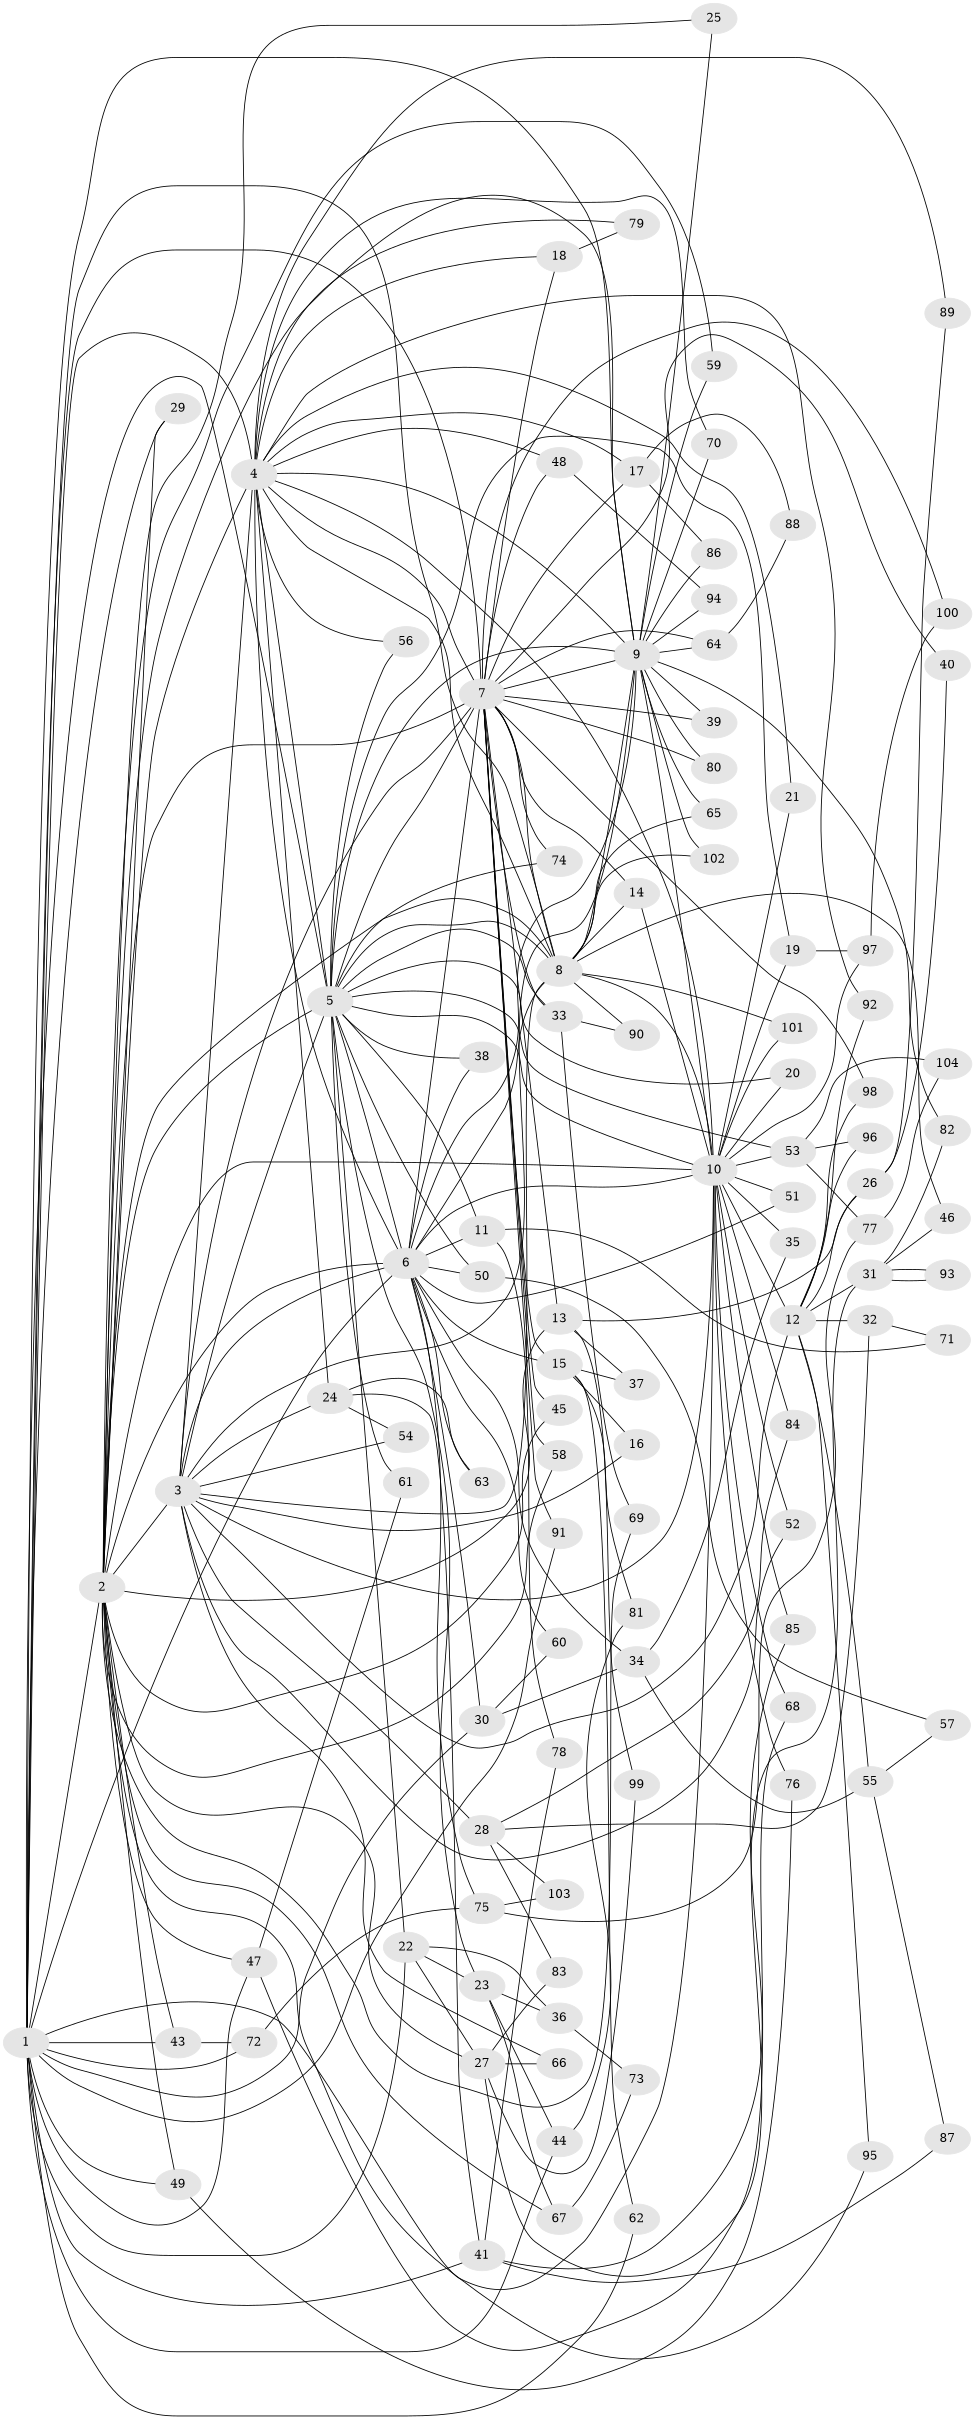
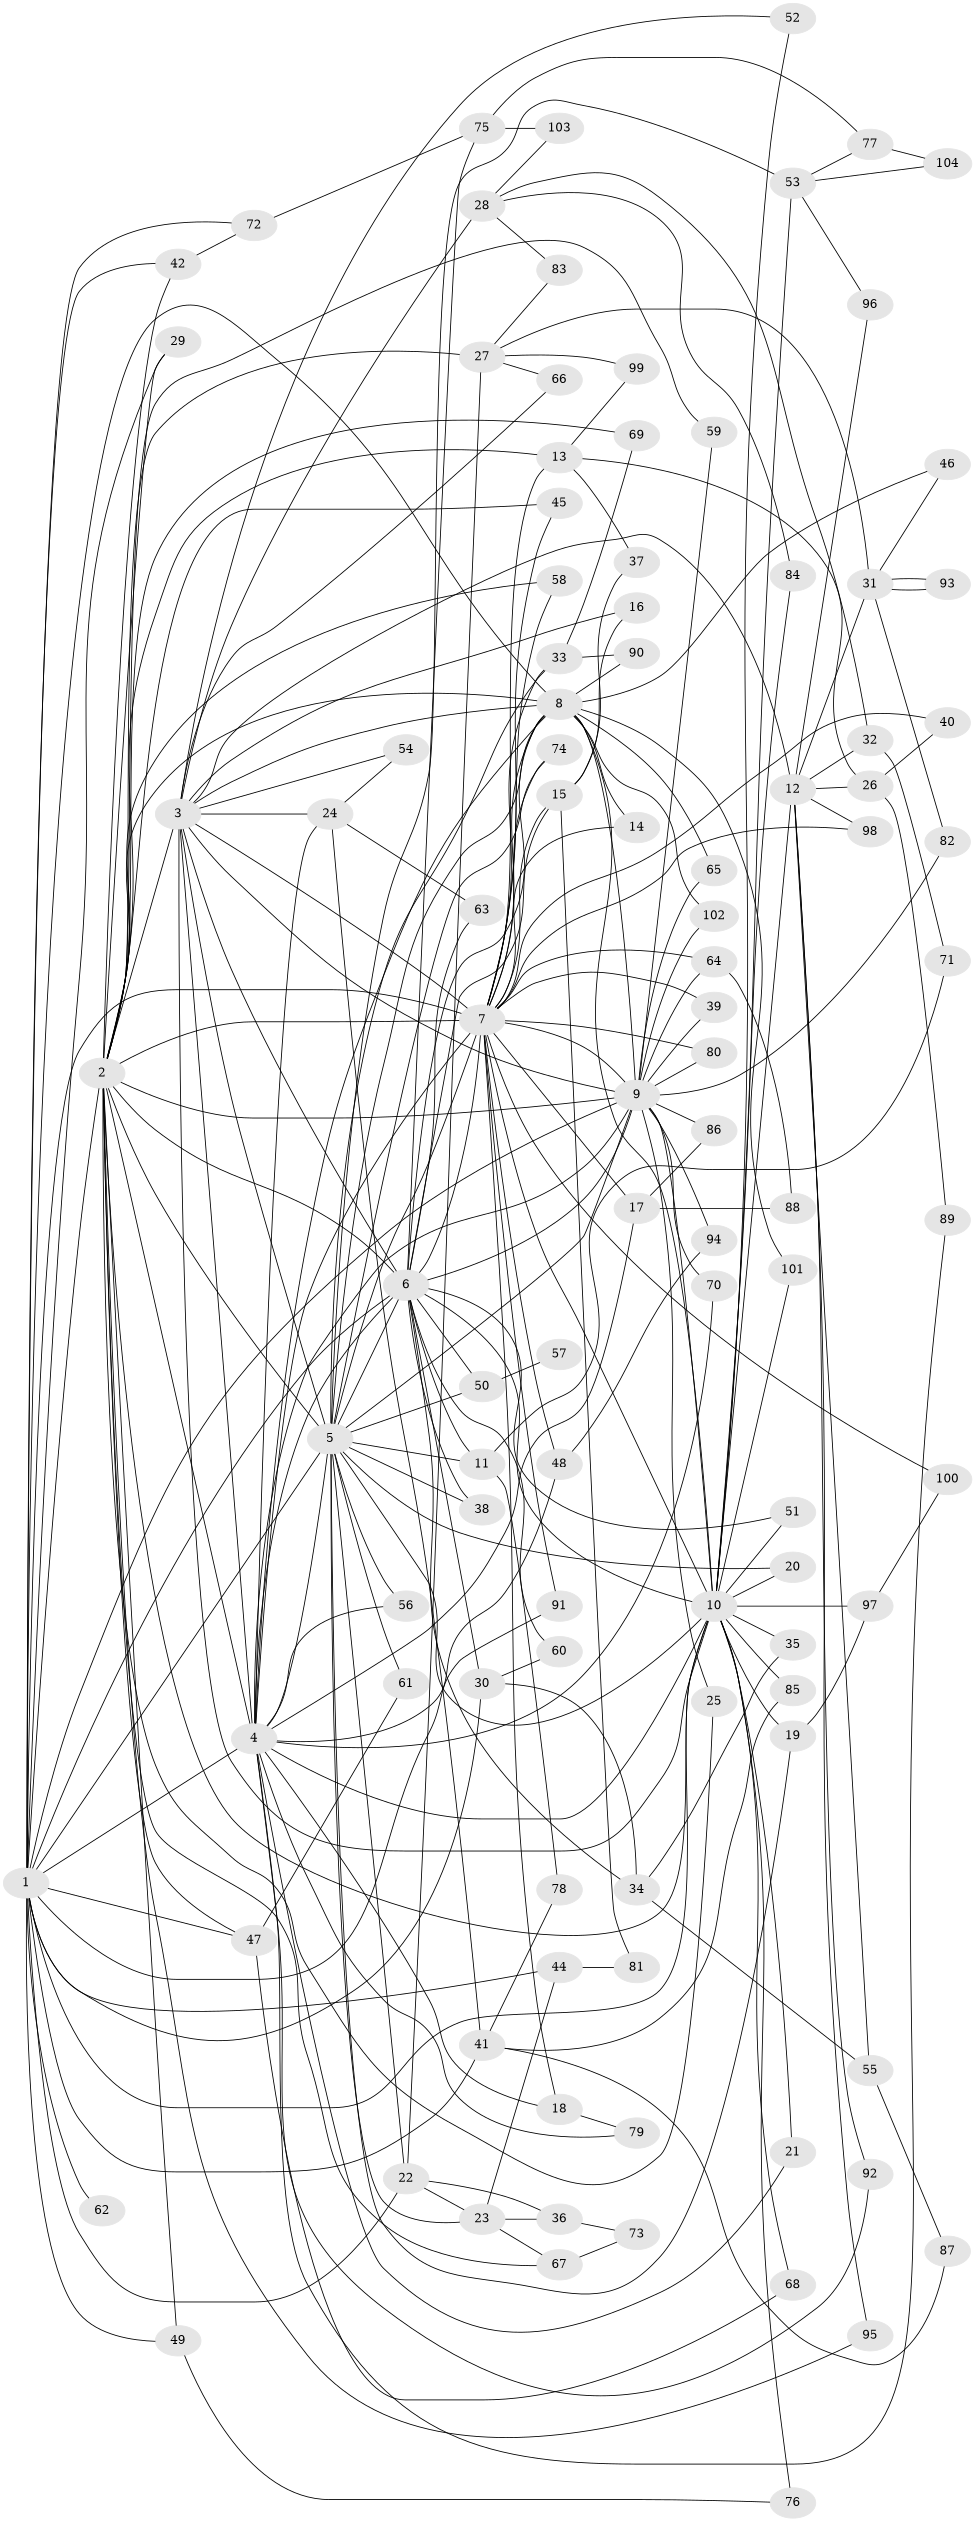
(672, 1020) -> (578, 1320)
(909, 1753) -> none
(608, 1789) -> none
(178, 2043) -> (178, 264)
